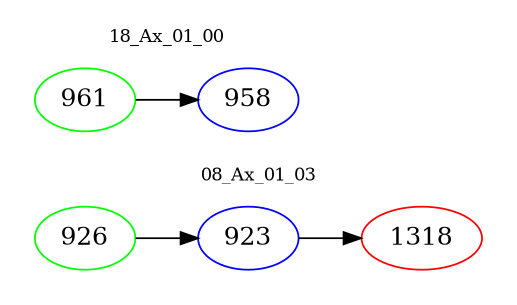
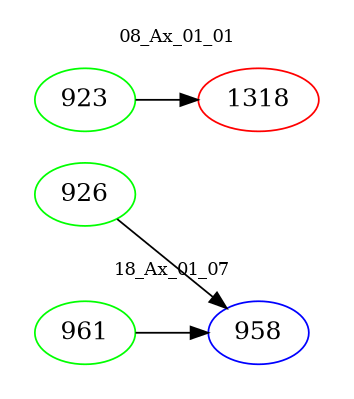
(167, 38) -> (172, 271)
(259, 176) -> (177, 38)
(158, 238) -> (175, 266)
(248, 238) -> (85, 100)
